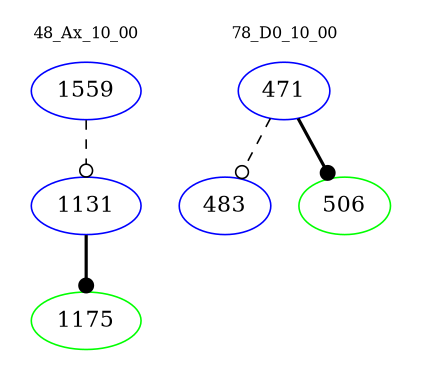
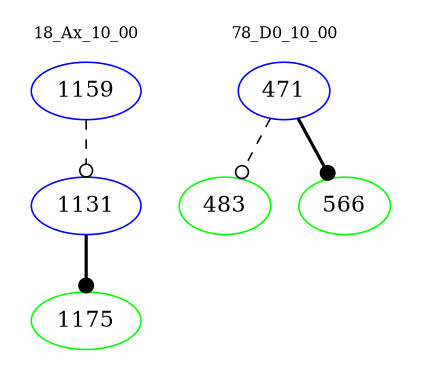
(86, 34) -> (86, 34)
(86, 91) -> (86, 91)
(225, 206) -> (225, 206)
(345, 206) -> (345, 206)
